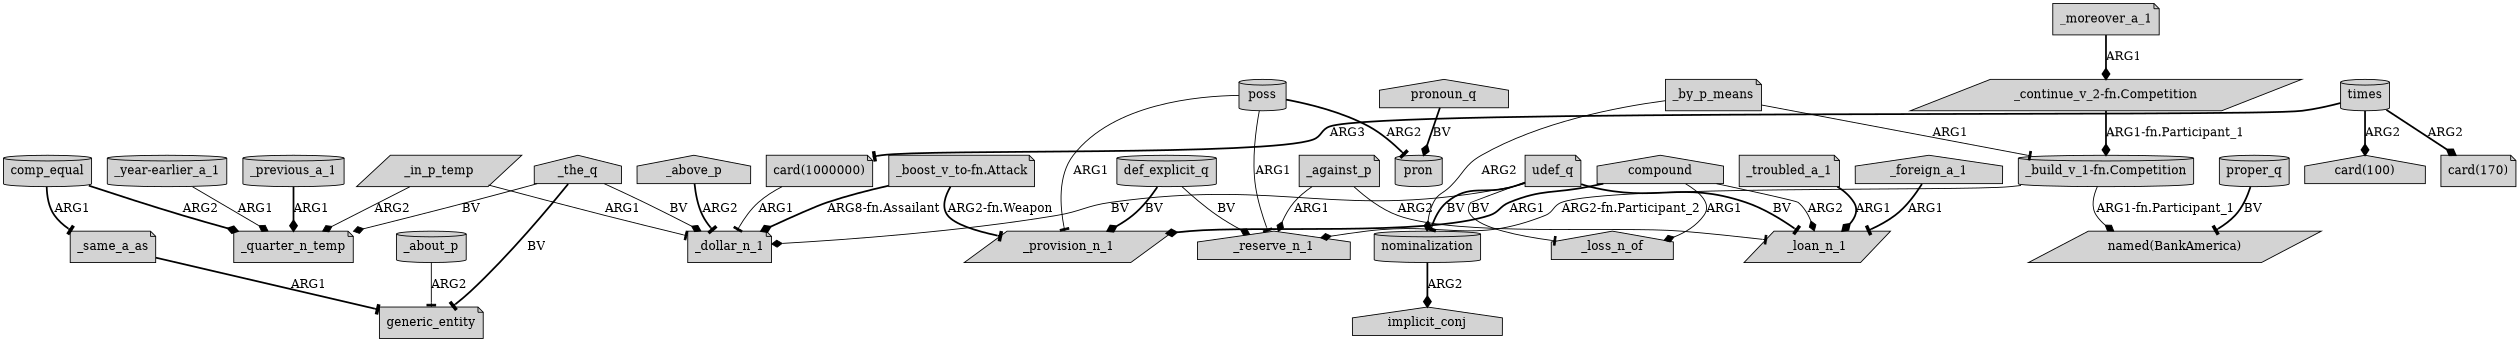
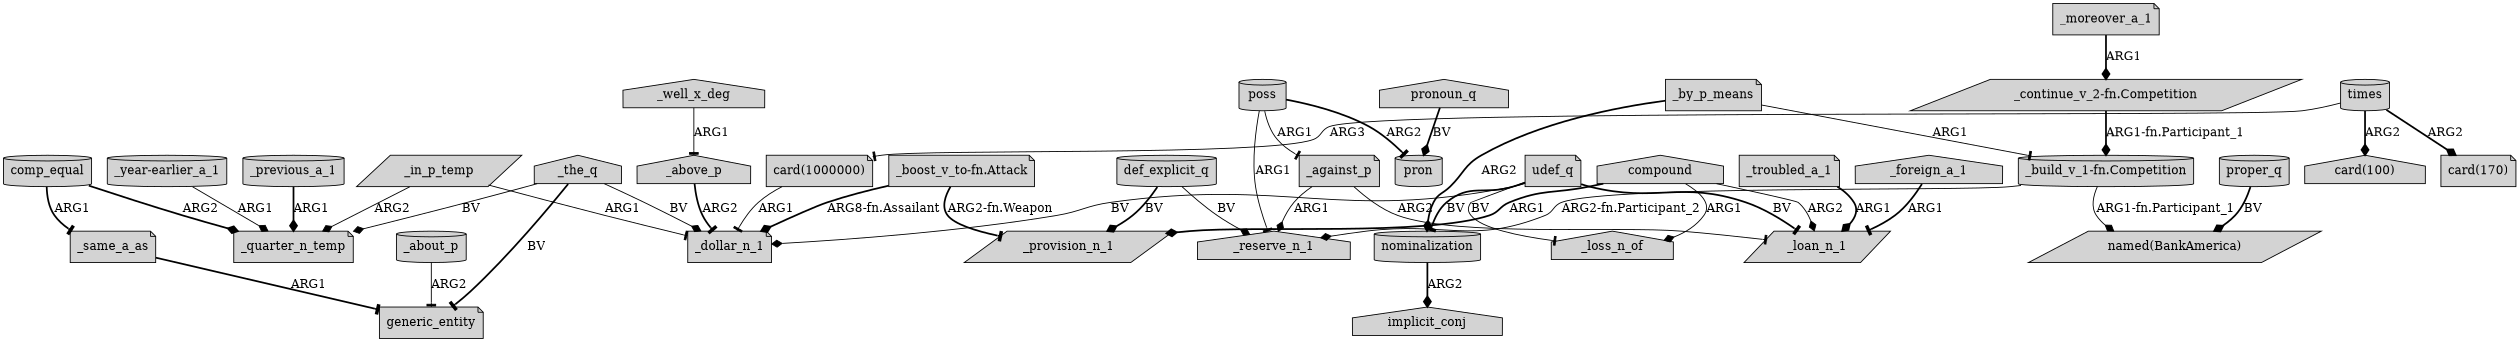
none -> (694, 95)
(1643, 115) -> (1643, 115)
(1115, 122) -> (1275, 136)
(1530, 133) -> (1530, 133)
(2239, 211) -> (2239, 211)
